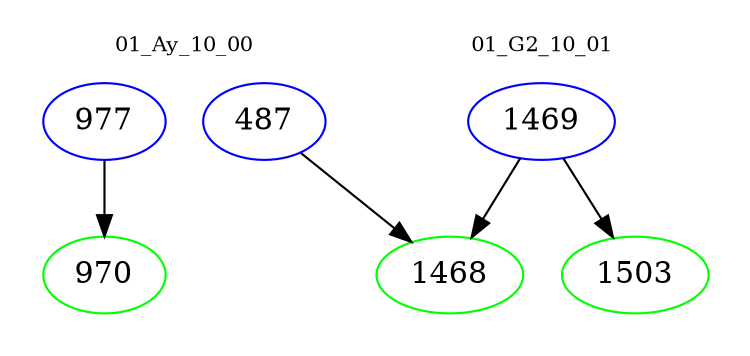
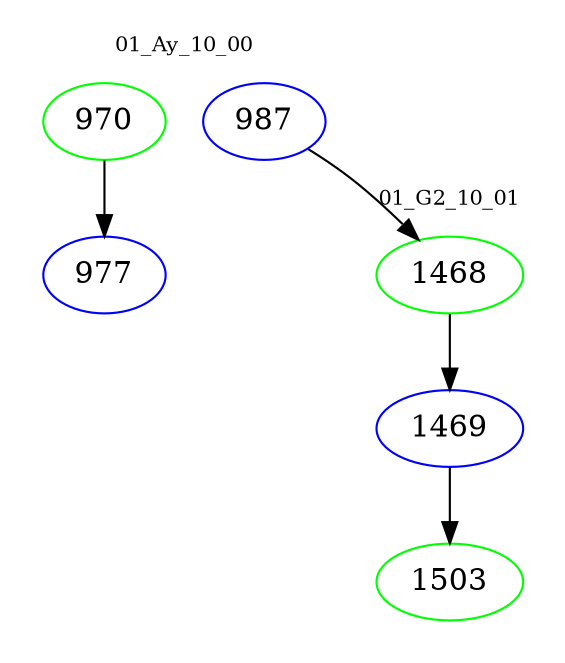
(264, 122) -> (264, 122)
(104, 188) -> (104, 188)
(502, 189) -> (450, 341)
